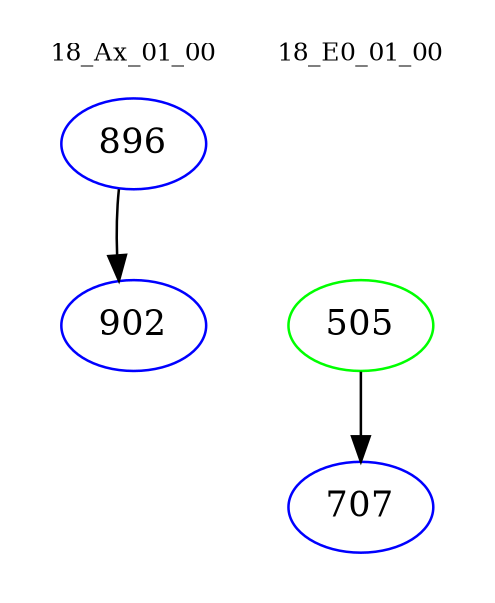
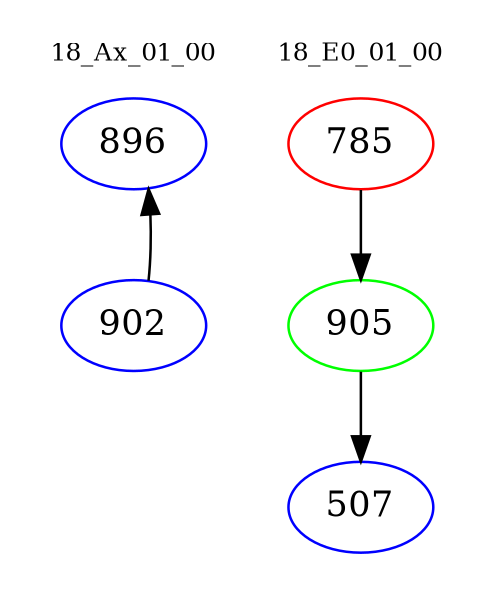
none -> (361, 144)
(117, 222) -> (151, 248)
(361, 326) -> (361, 326)
(361, 507) -> (361, 507)
